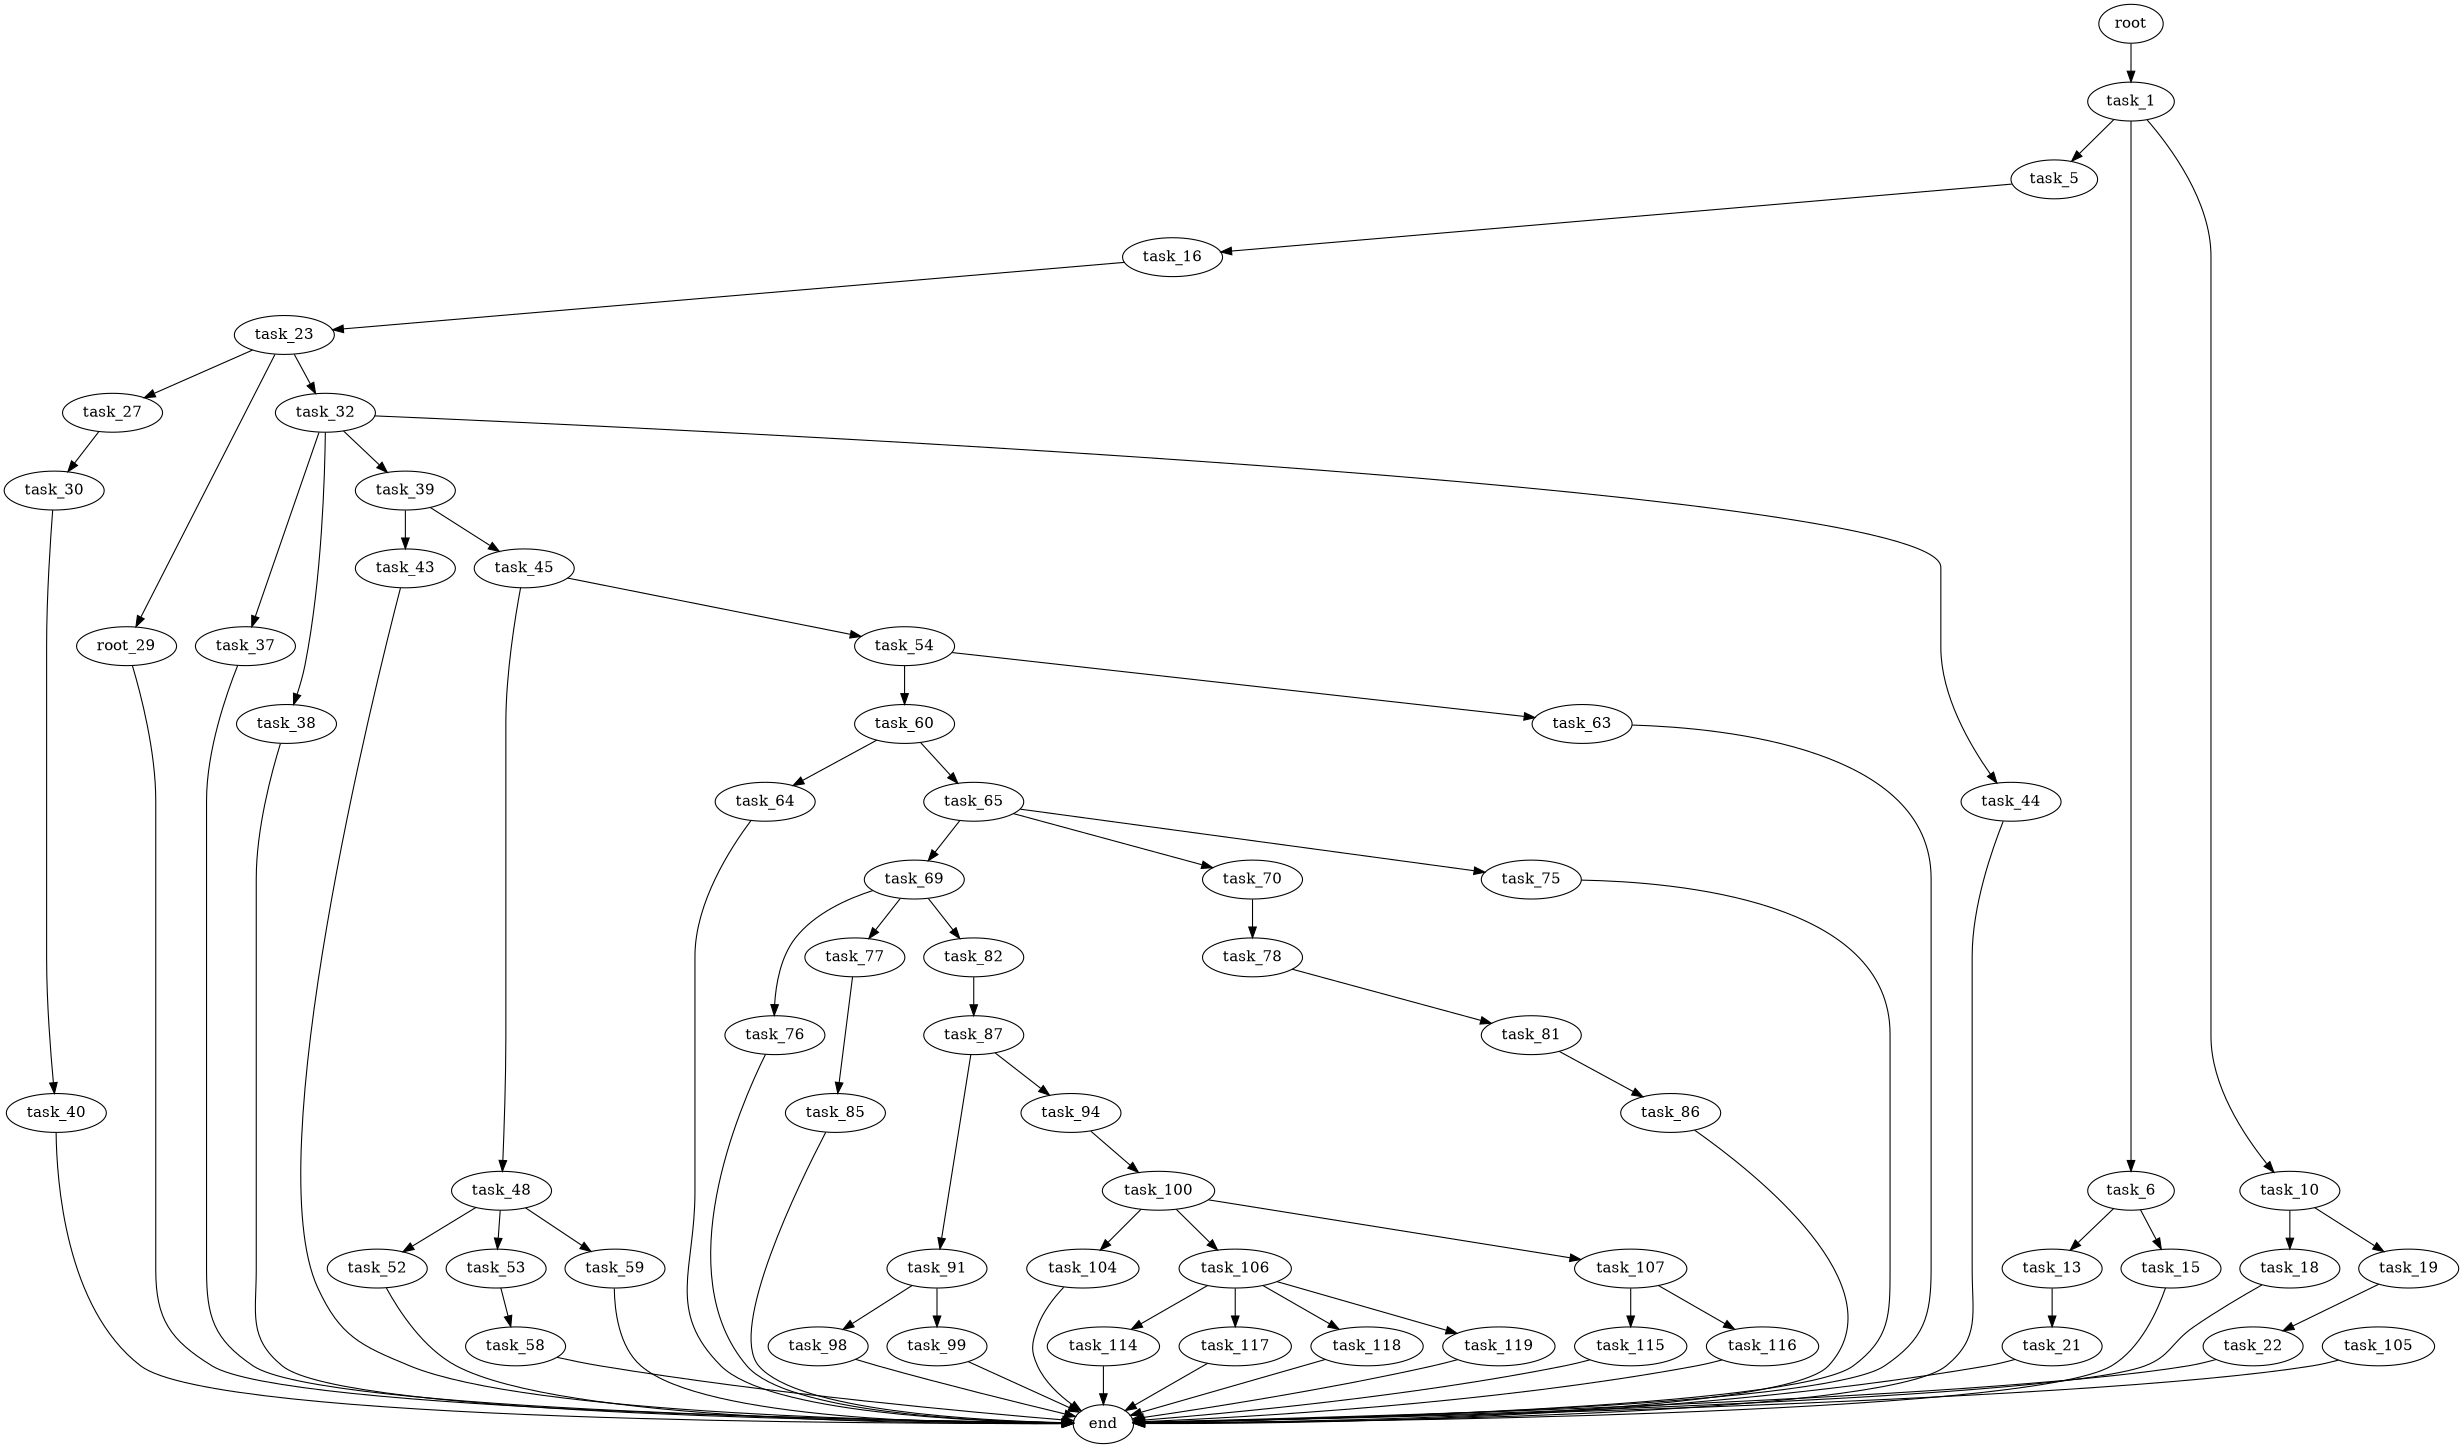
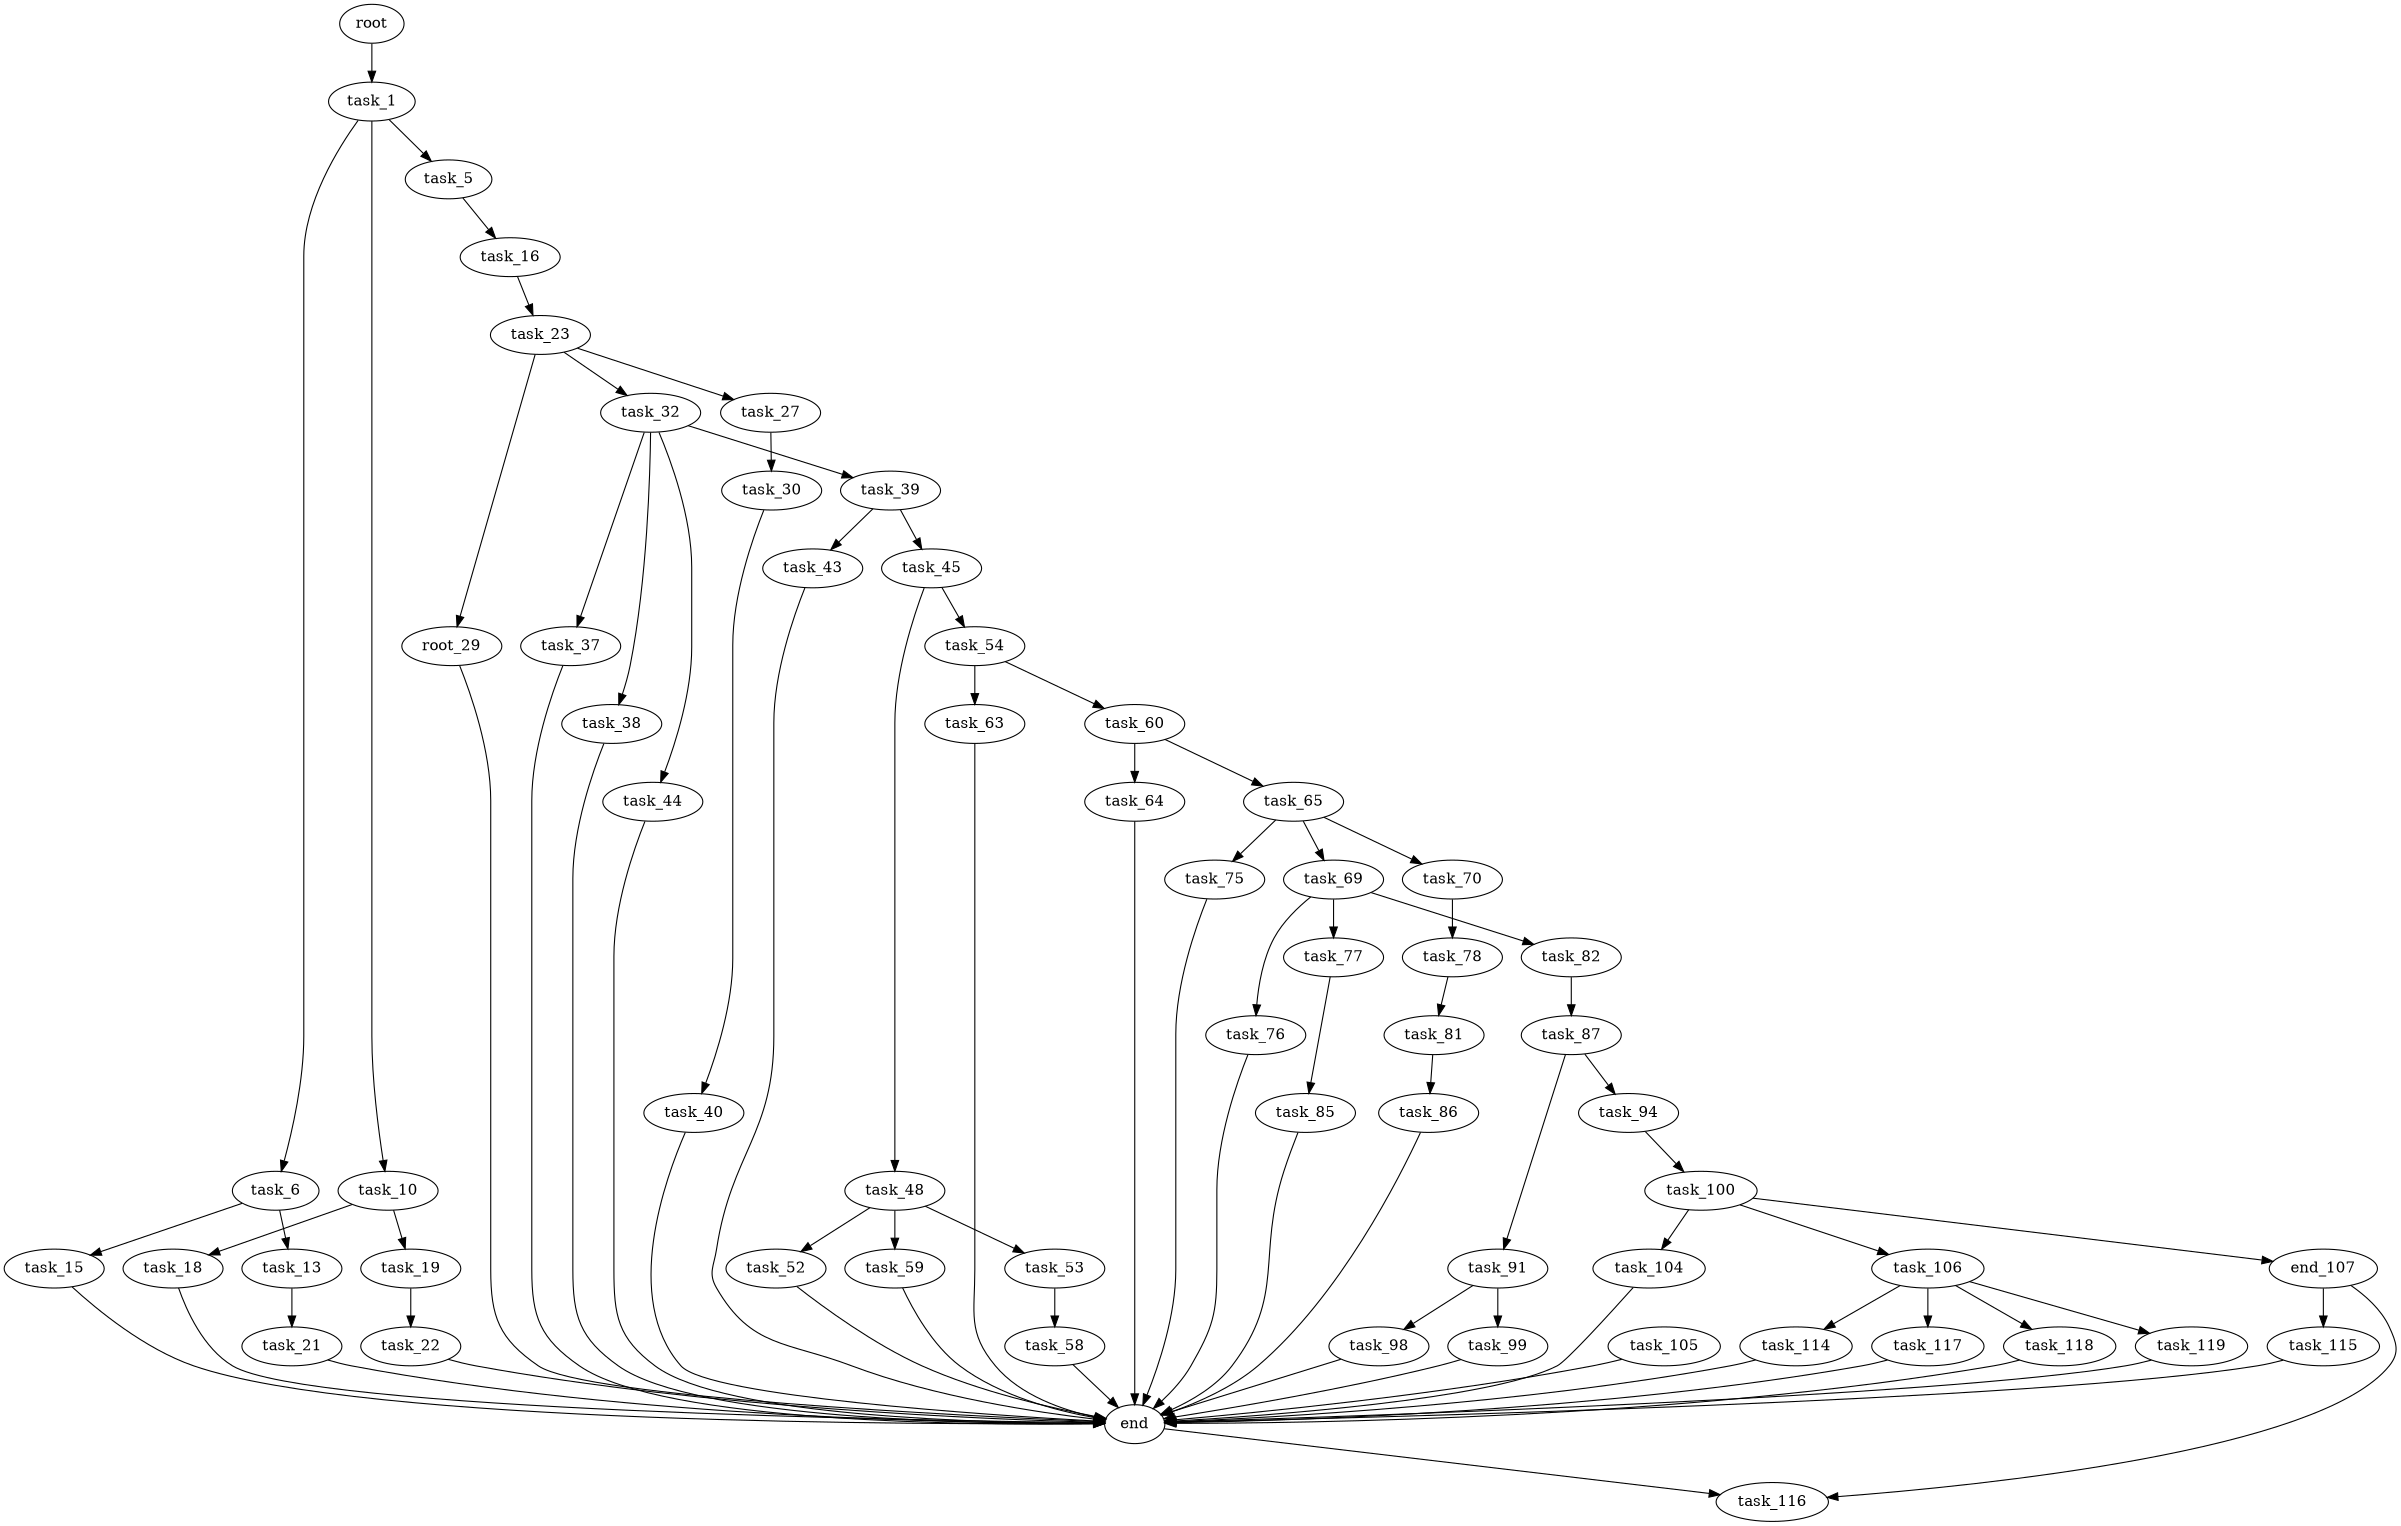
(1631, 1269) -> (2323, 1269)
(1435, 1401) -> (1437, 1461)
